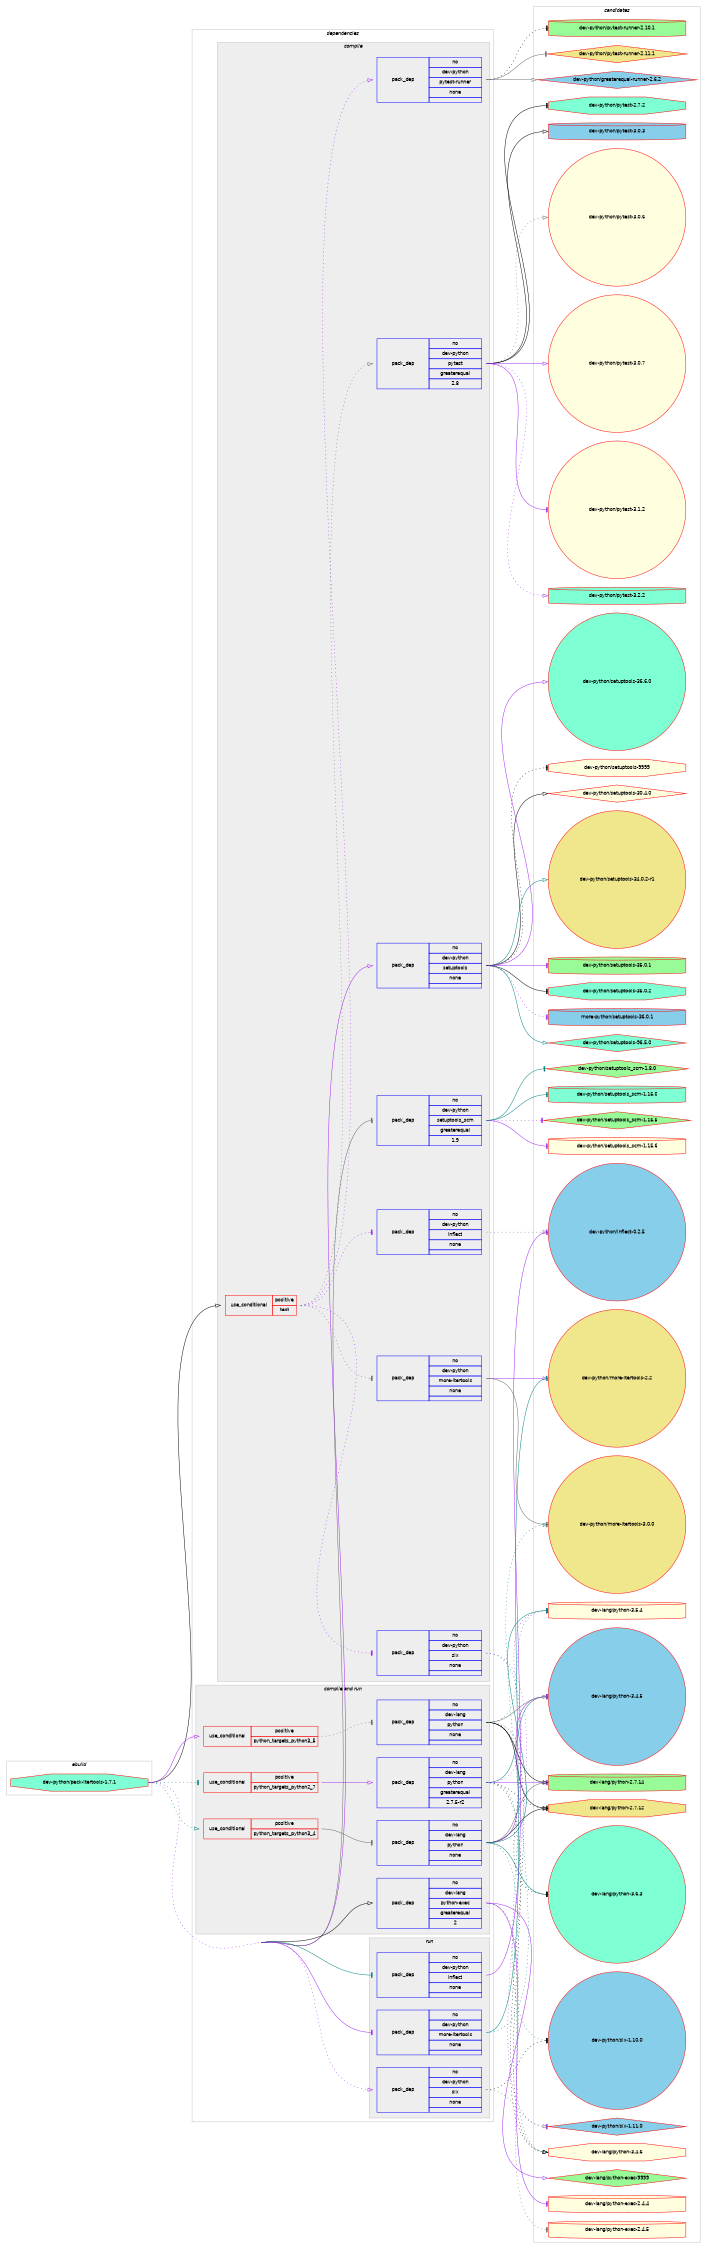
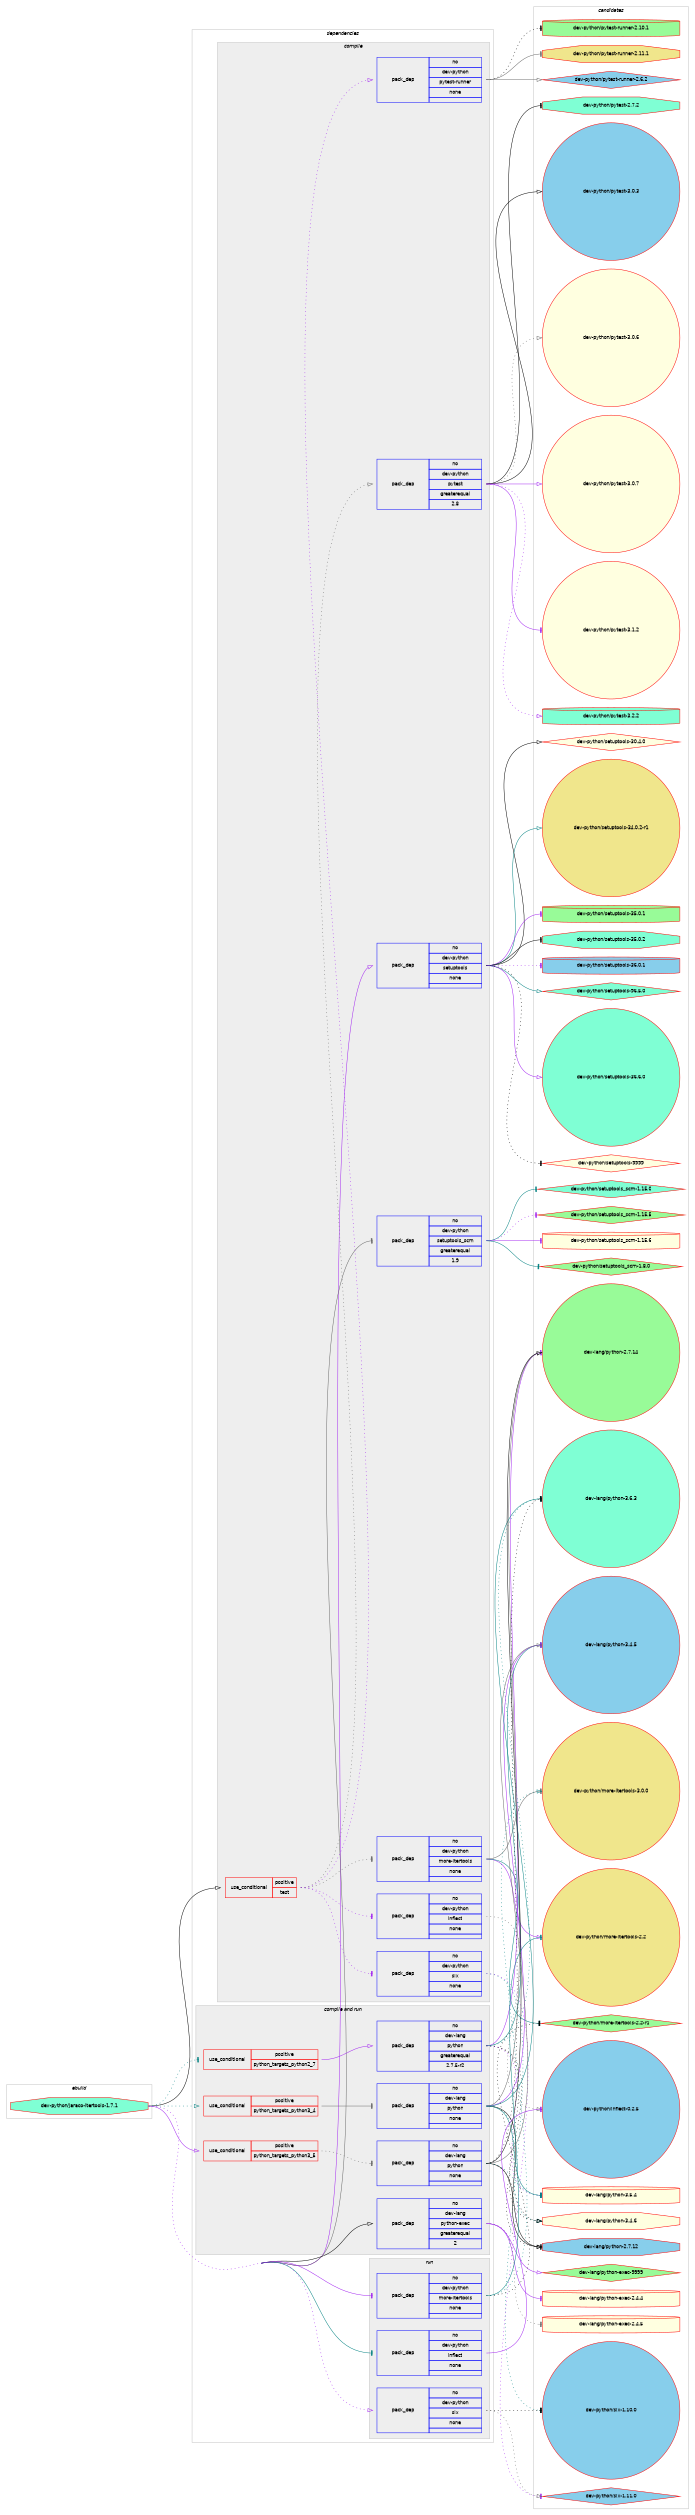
(617, 54) -> (611, 54)
(617, 80) -> (611, 80)
(617, 131) -> (611, 192)
(617, 768) -> (611, 1163)
(617, 1017) -> (611, 966)
(617, 1095) -> (611, 1189)
(79, 1783) -> (79, 2106)
(617, 1783) -> (611, 1353)
(617, 1808) -> (611, 2247)
none -> (611, 2023)
